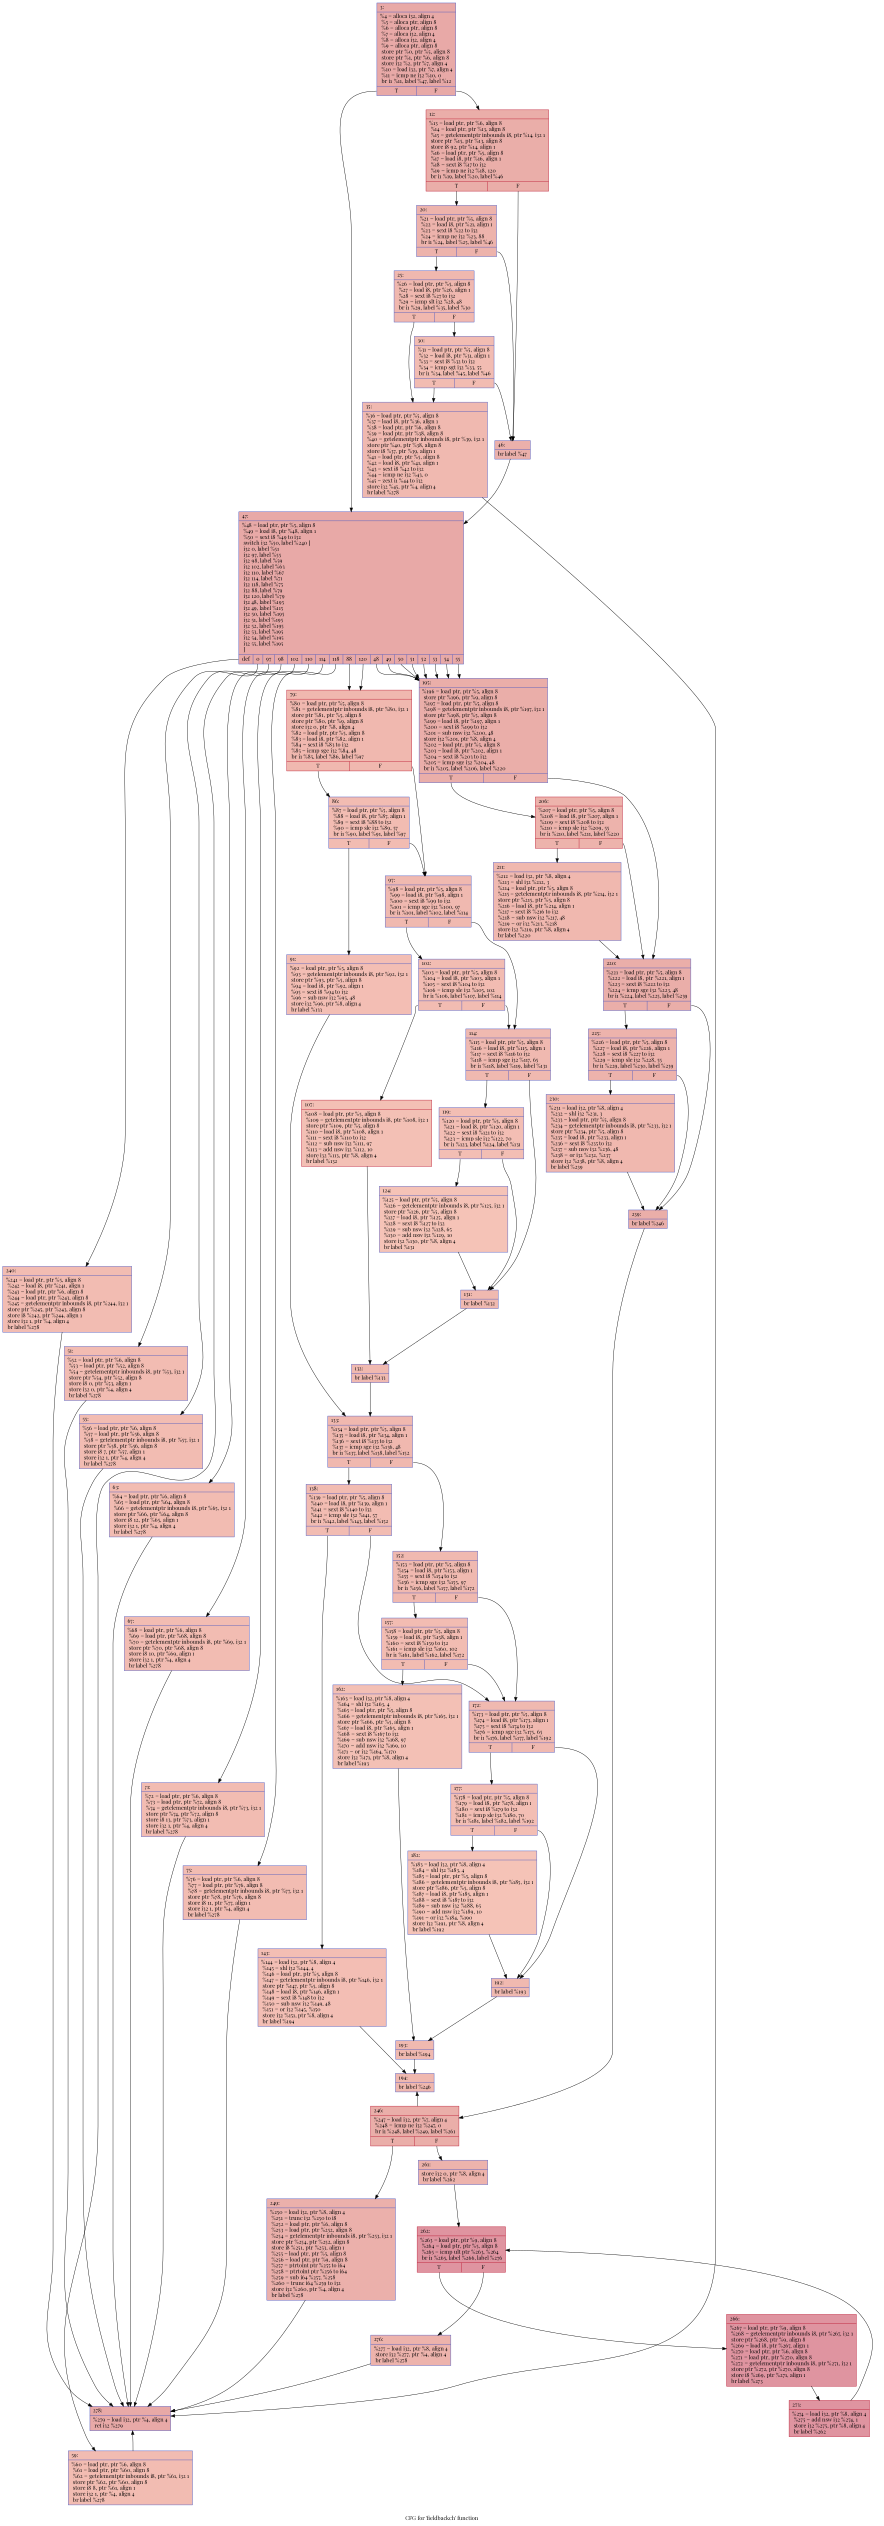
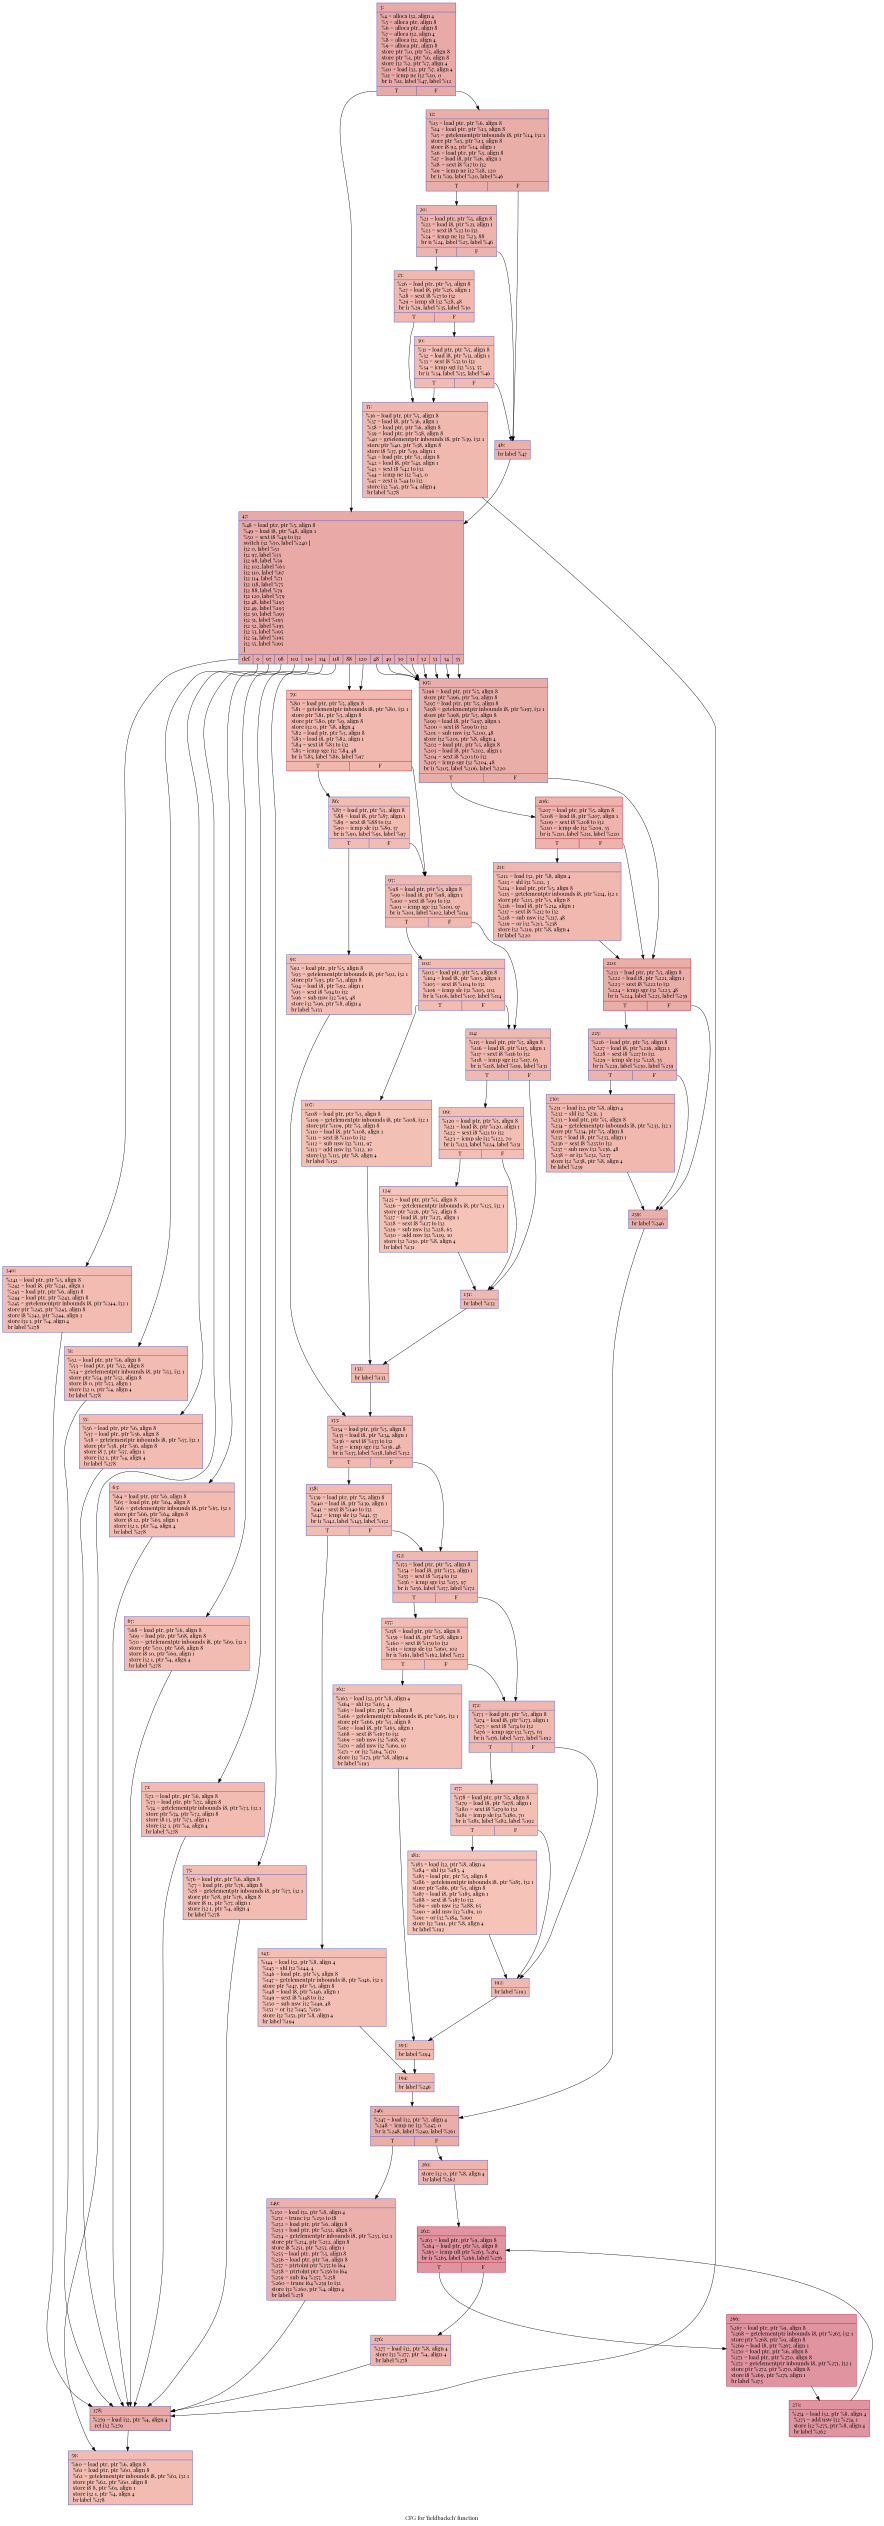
(487, 150) -> (487, 150)
(454, 374) -> (454, 374)
(263, 608) -> (263, 608)
(528, 912) -> (527, 912)
(647, 985) -> (647, 985)
(367, 1133) -> (367, 1133)
(371, 1661) -> (408, 1536)
(417, 2101) -> (412, 2097)
(415, 2126) -> (415, 2126)
(133, 2443) -> (128, 2439)
